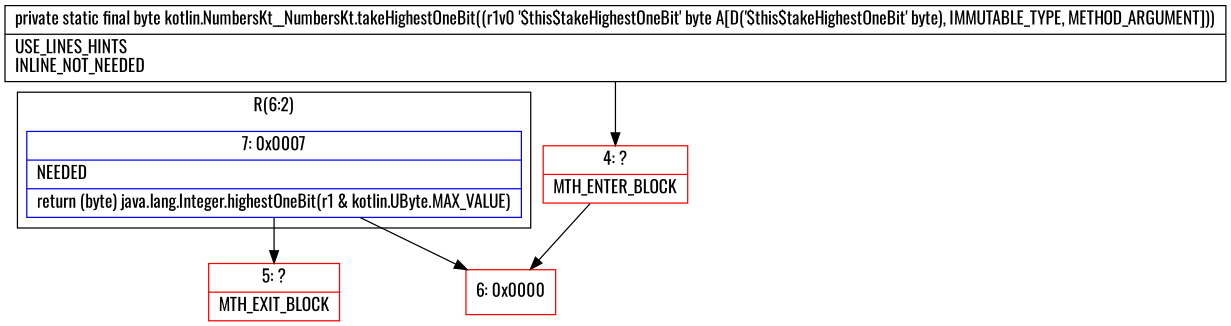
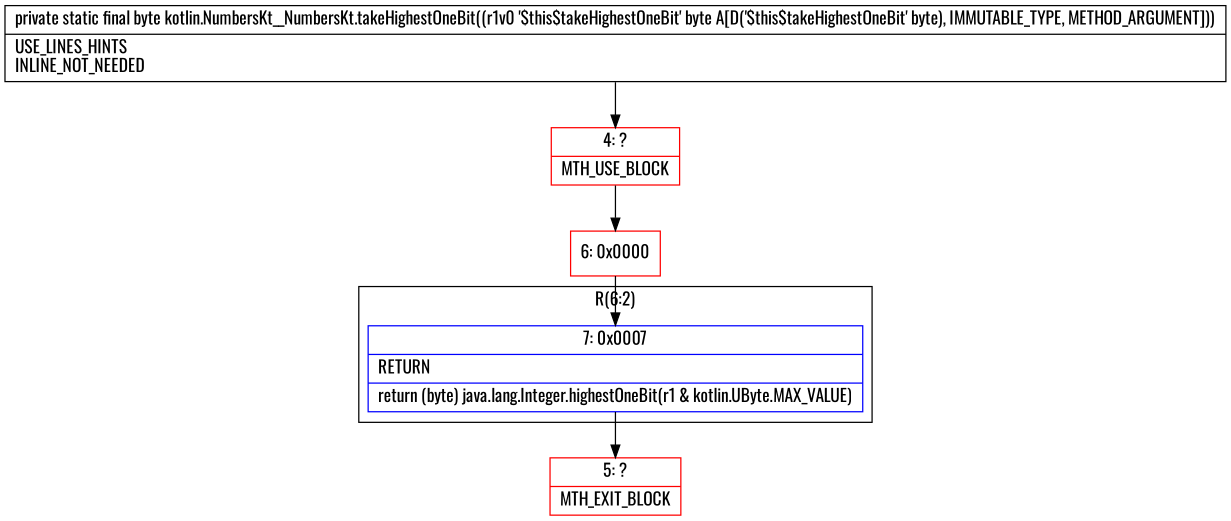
(62, 174) -> (405, 368)
(615, 188) -> (615, 170)
(408, 241) -> (615, 294)
